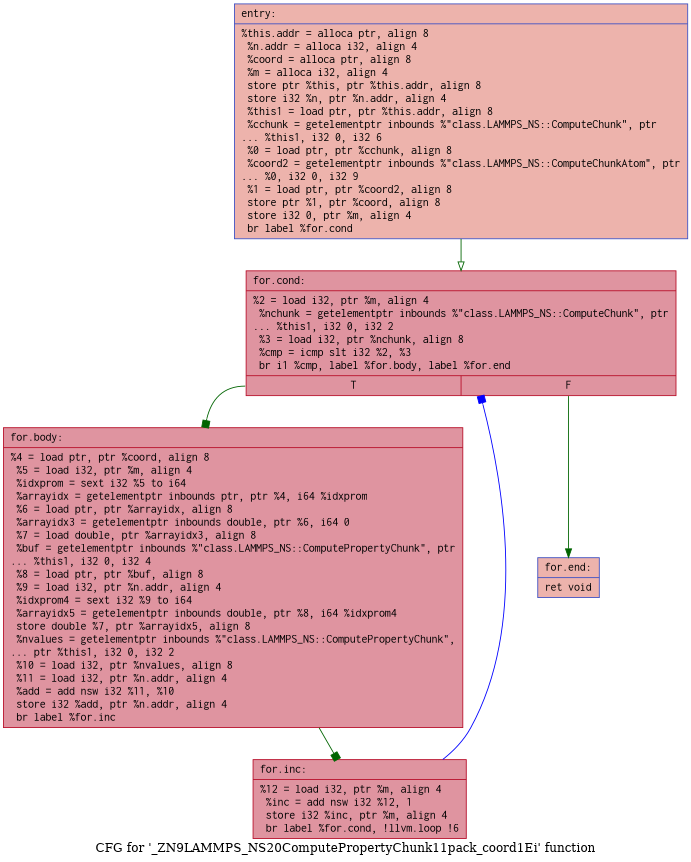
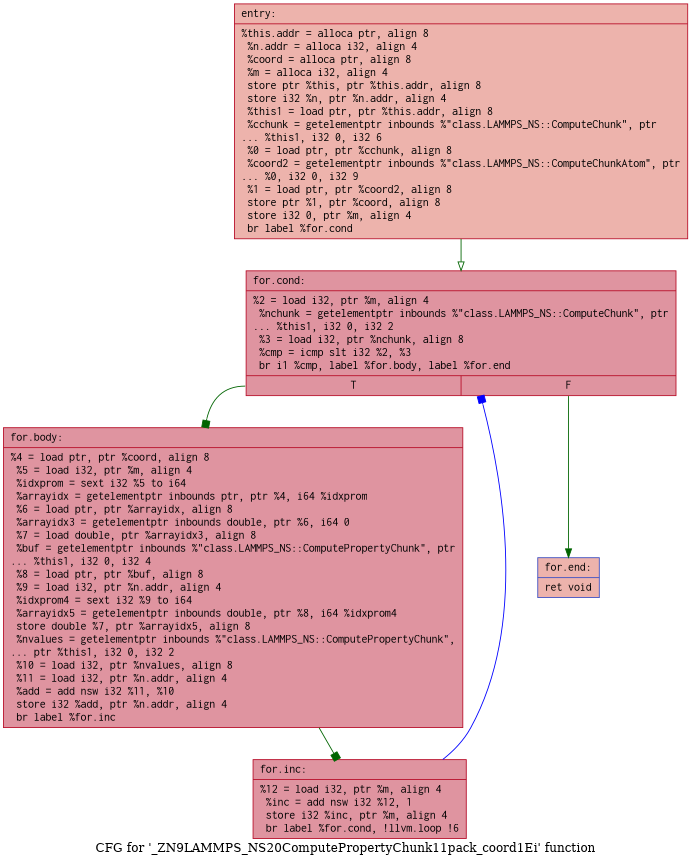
(461, 121) -> (461, 121)
